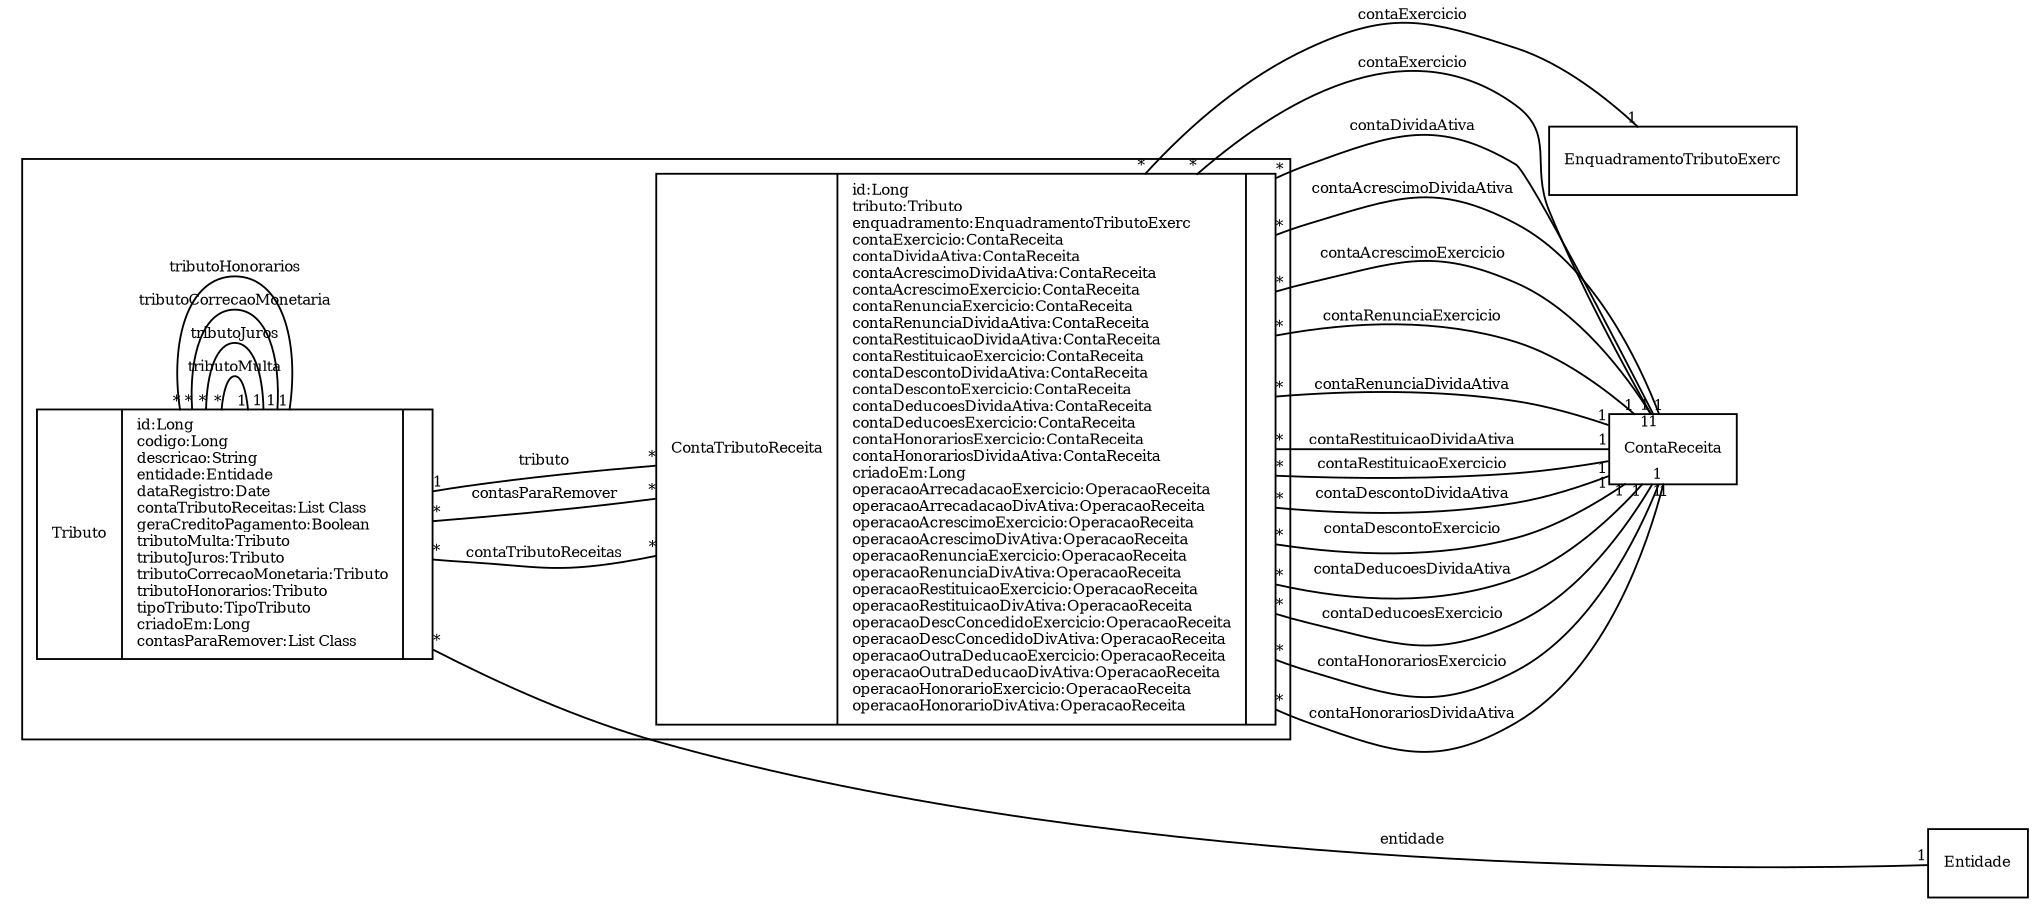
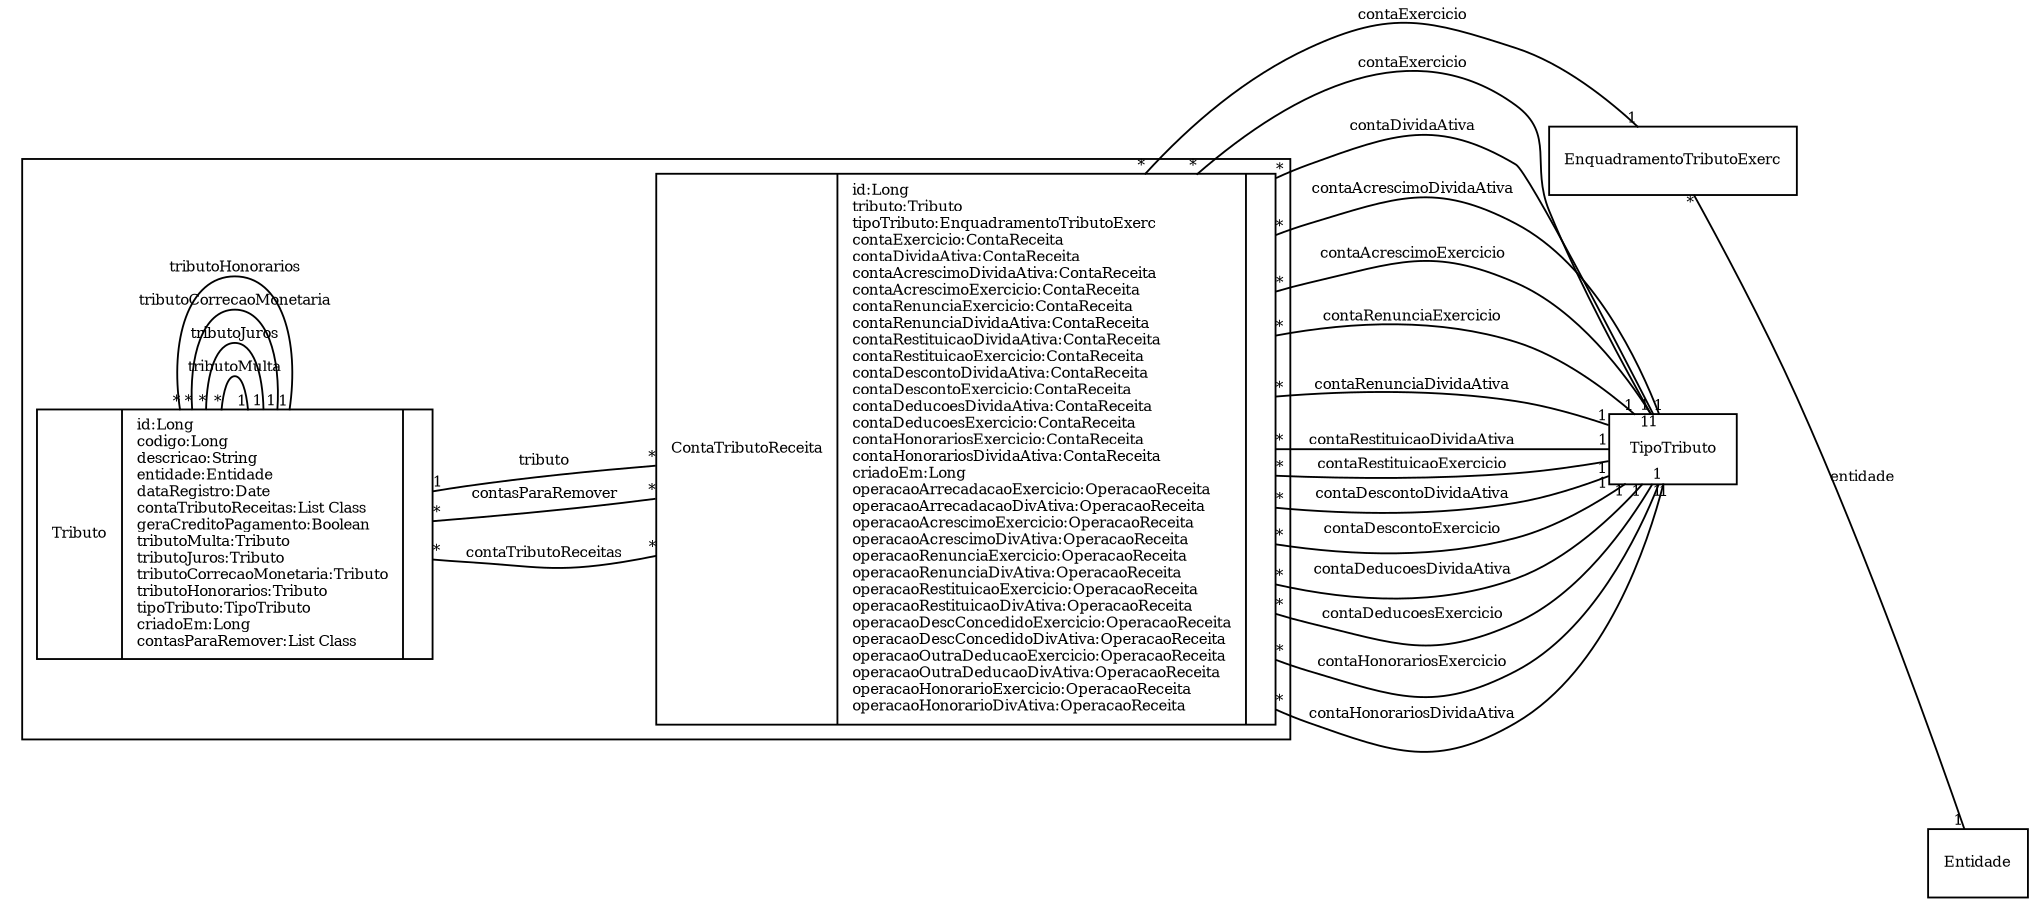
(1022, 224) -> (1005, 224)
(1673, 449) -> (1673, 449)
(1167, 835) -> (1843, 506)
